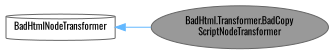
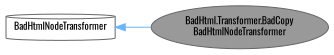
(240, 27) -> (240, 27)
